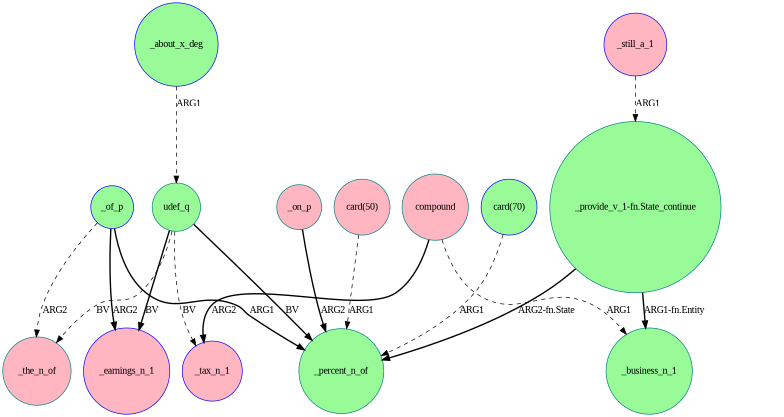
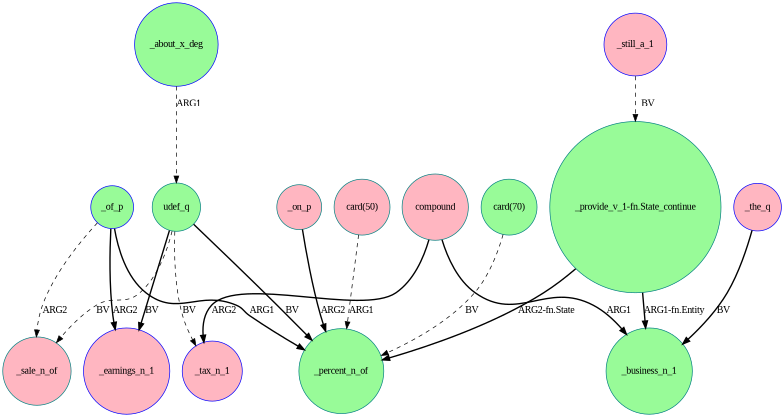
(648, 104) -> (648, 104)
(509, 207) -> (509, 207)
none -> (758, 207)
(515, 304) -> (515, 304)
(472, 310) -> (472, 310)
(37, 371) -> (37, 371)
